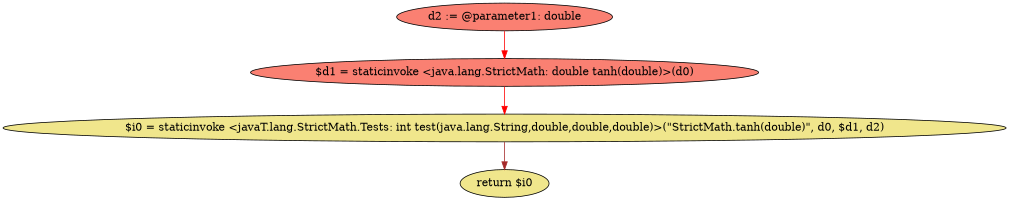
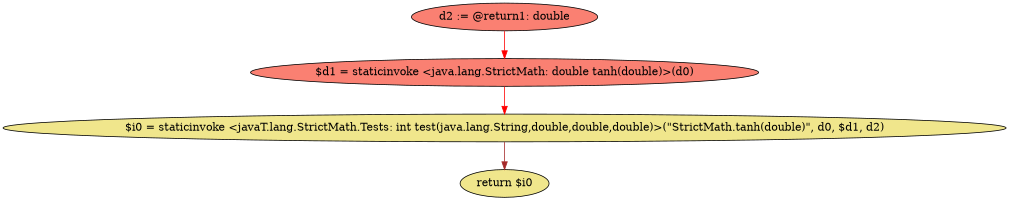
(505, 17) -> (505, 17)
